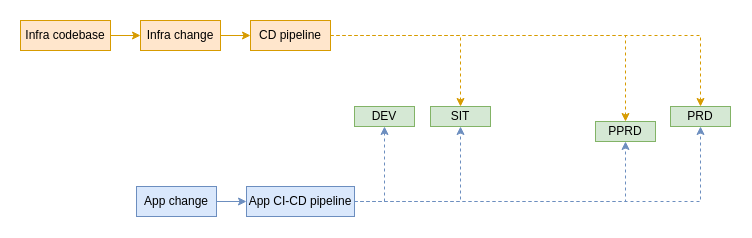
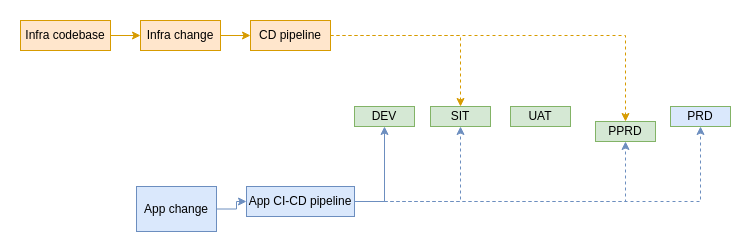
(696, 36) -> none
none -> (541, 117)
(701, 117) -> (701, 117)
(385, 166) -> (385, 166)
(177, 202) -> (177, 209)
